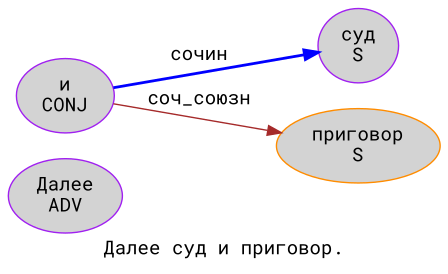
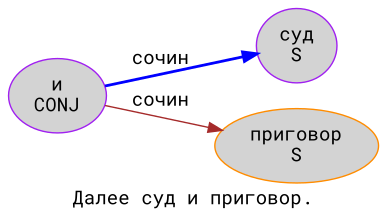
(200, 99) -> (161, 101)
(65, 196) -> none
